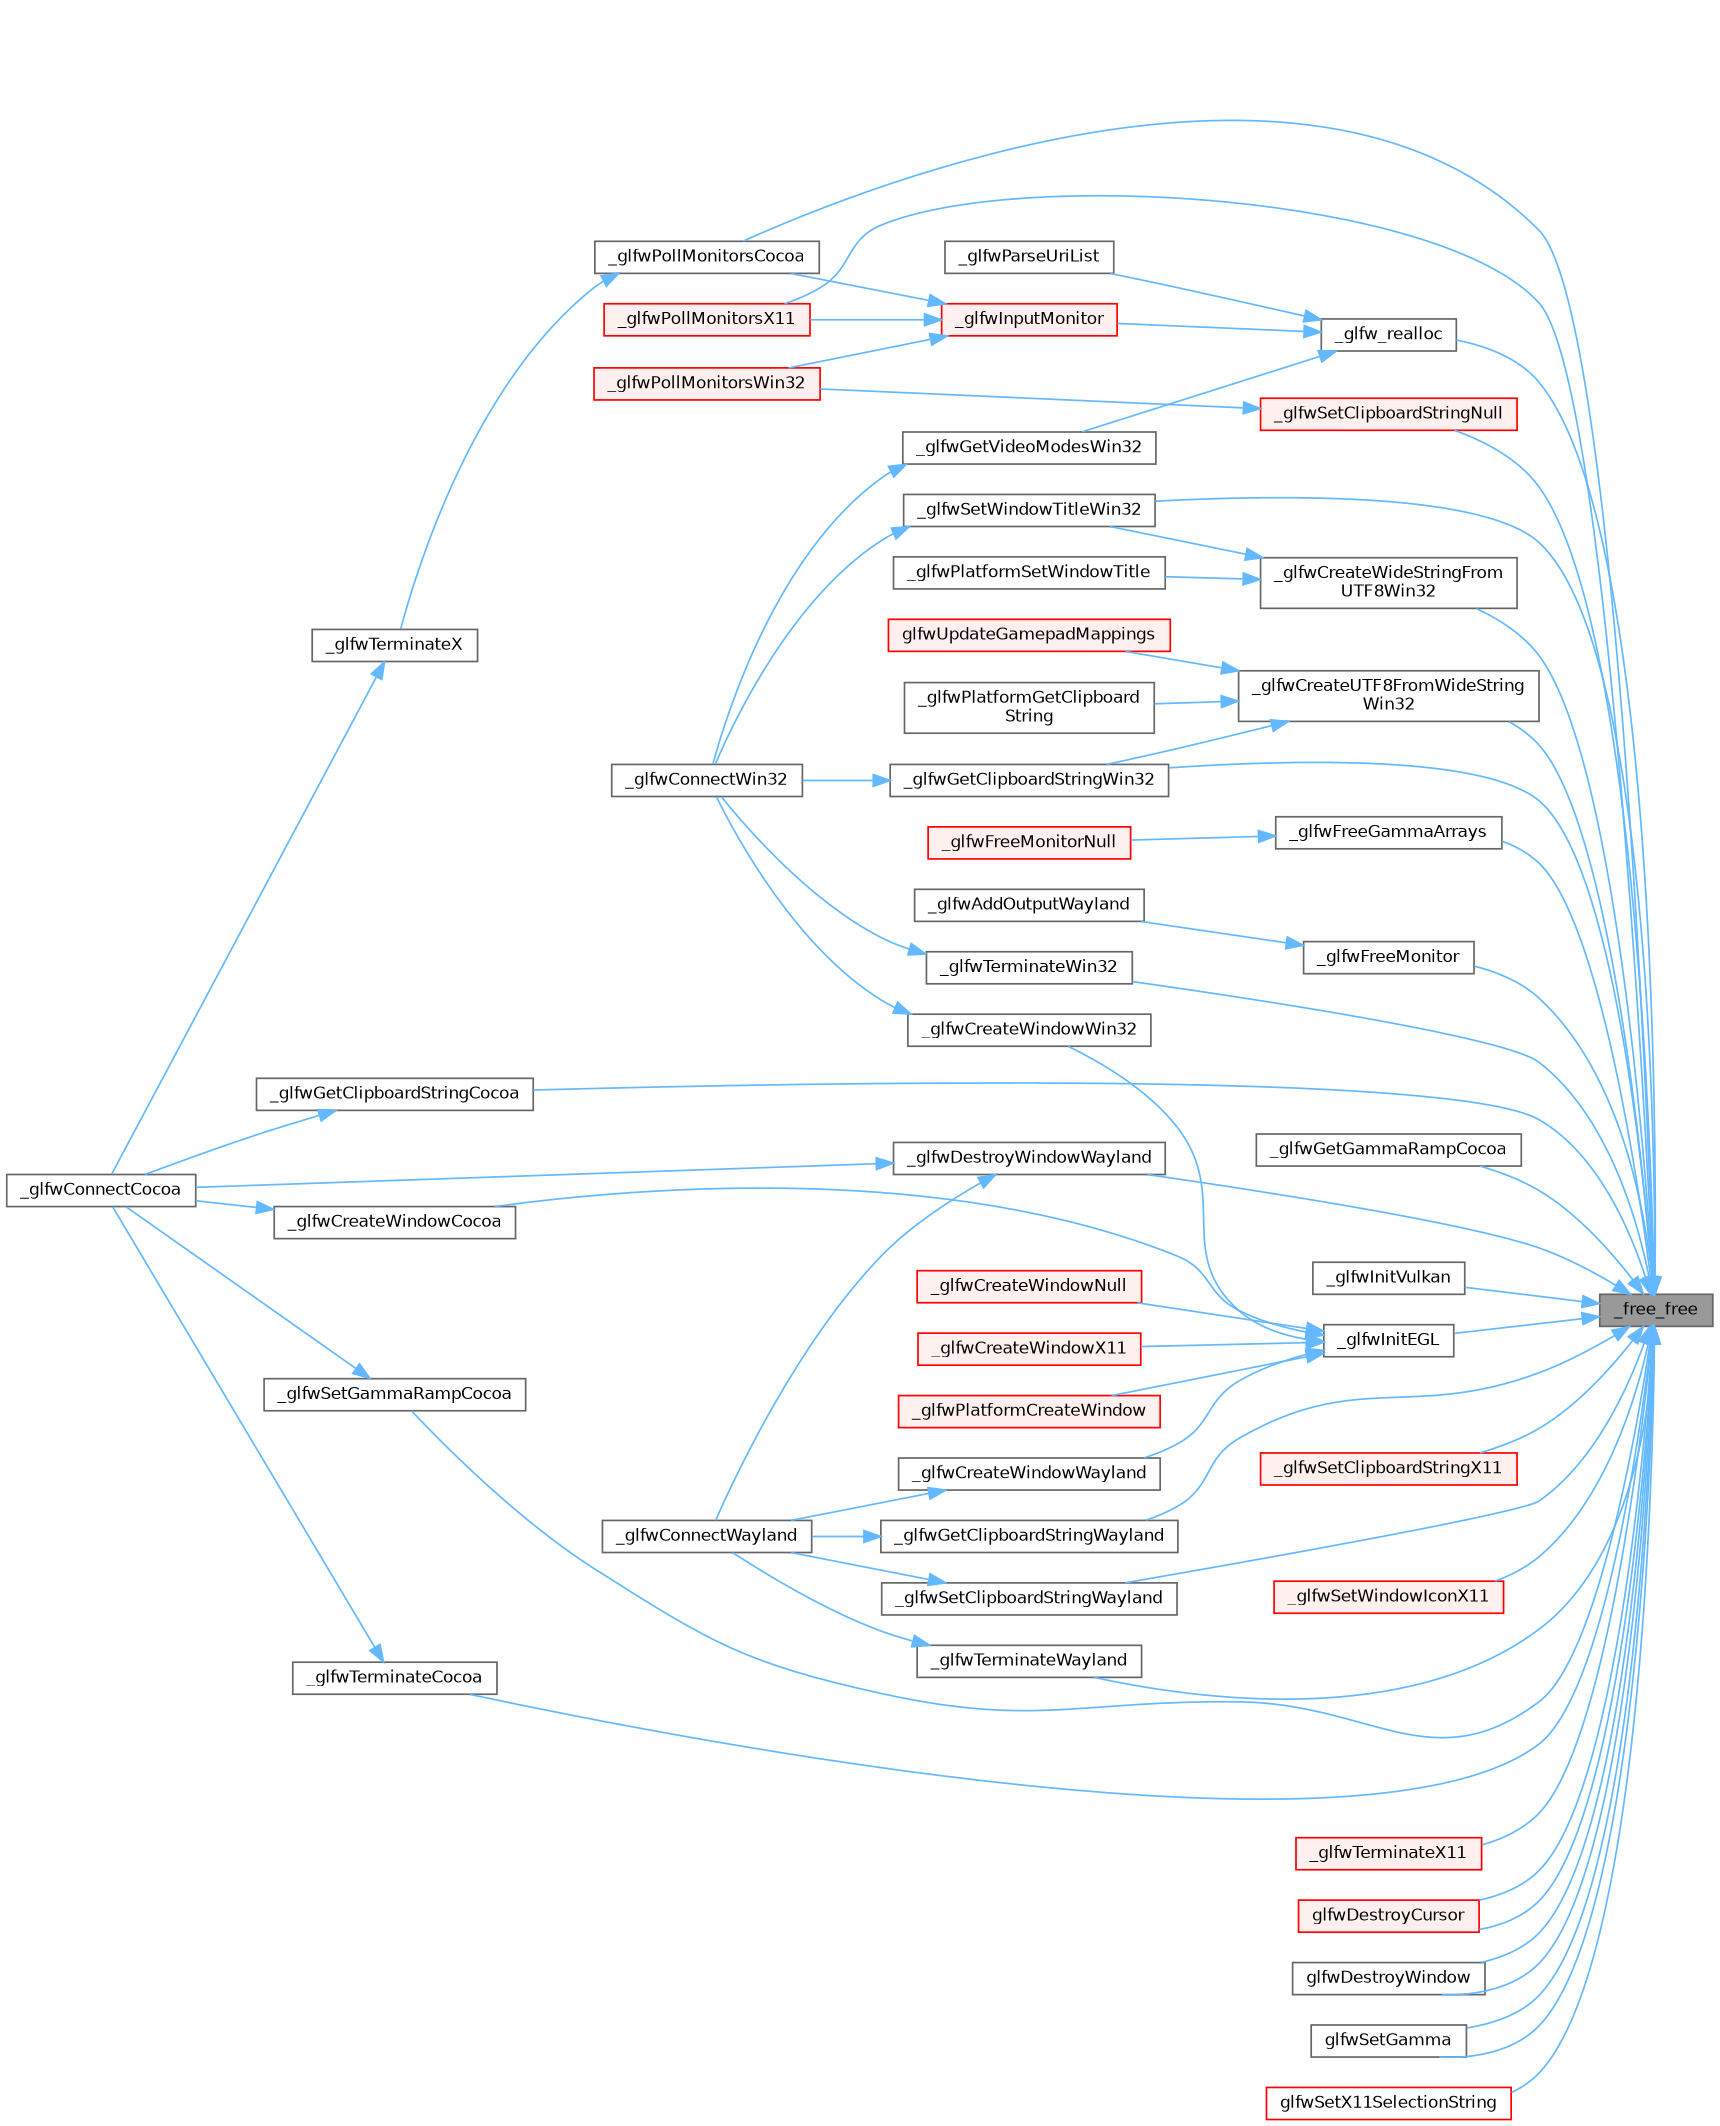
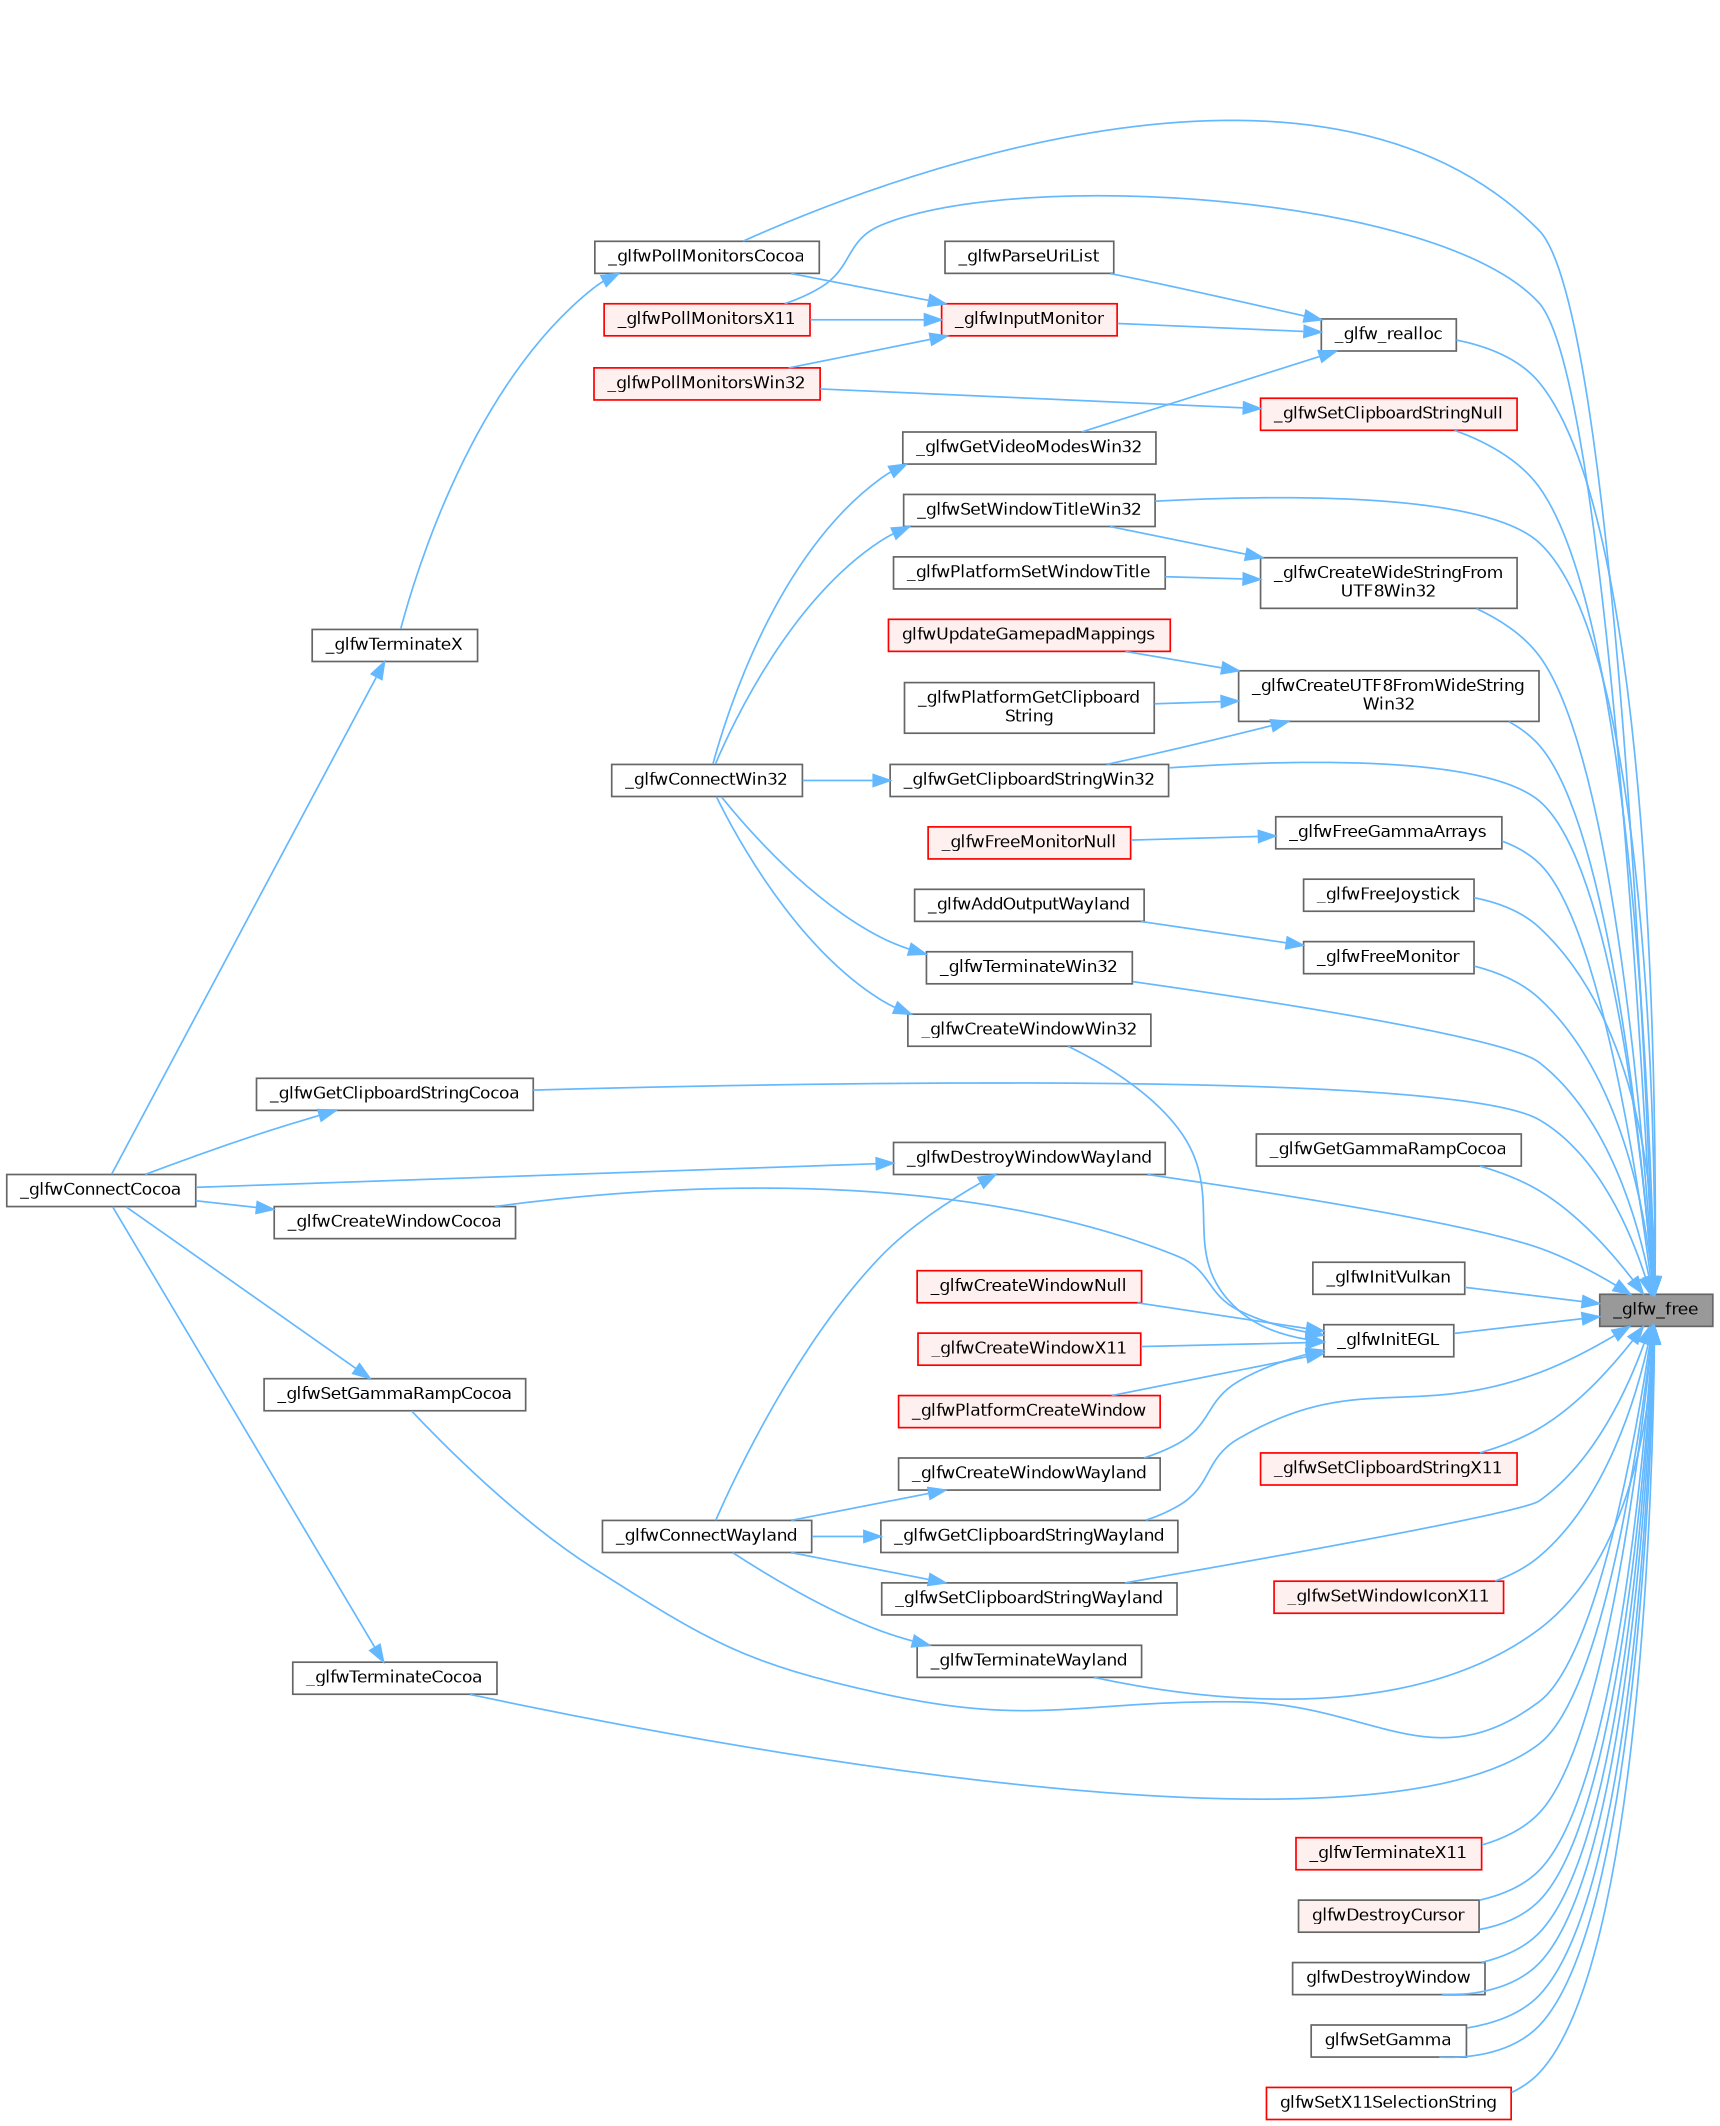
none -> (1389, 895)
(1656, 1310) -> (1656, 1310)
(1389, 1916) -> (1389, 1916)
